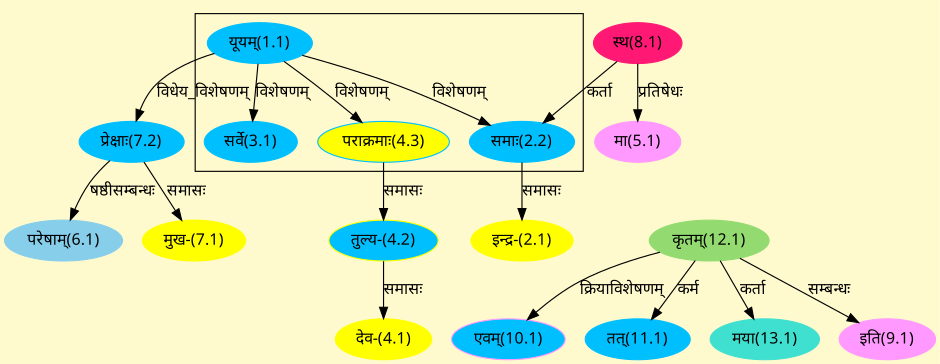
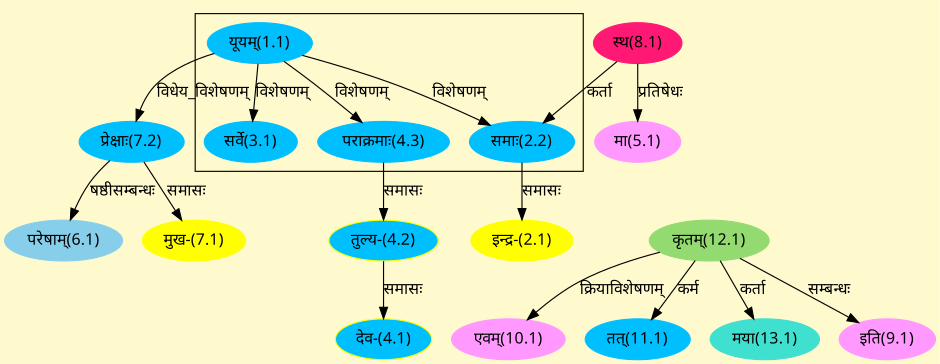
(384, 142) -> (384, 142)
(384, 339) -> (384, 339)
(508, 339) -> (508, 339)
